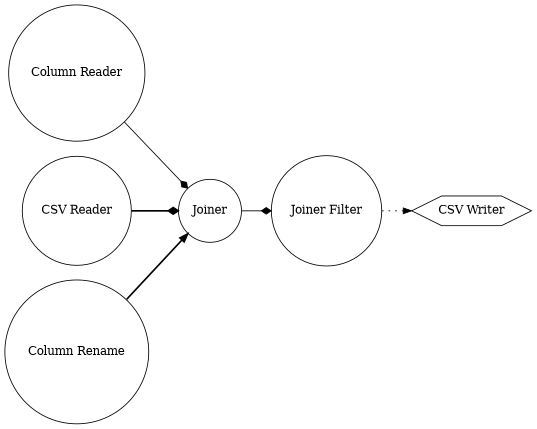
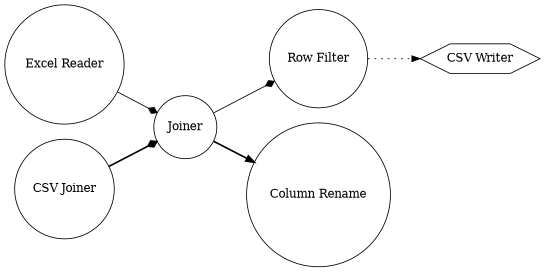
(77, 73) -> (64, 64)
(77, 211) -> (64, 189)
(327, 211) -> (319, 59)
(154, 270) -> (230, 150)
